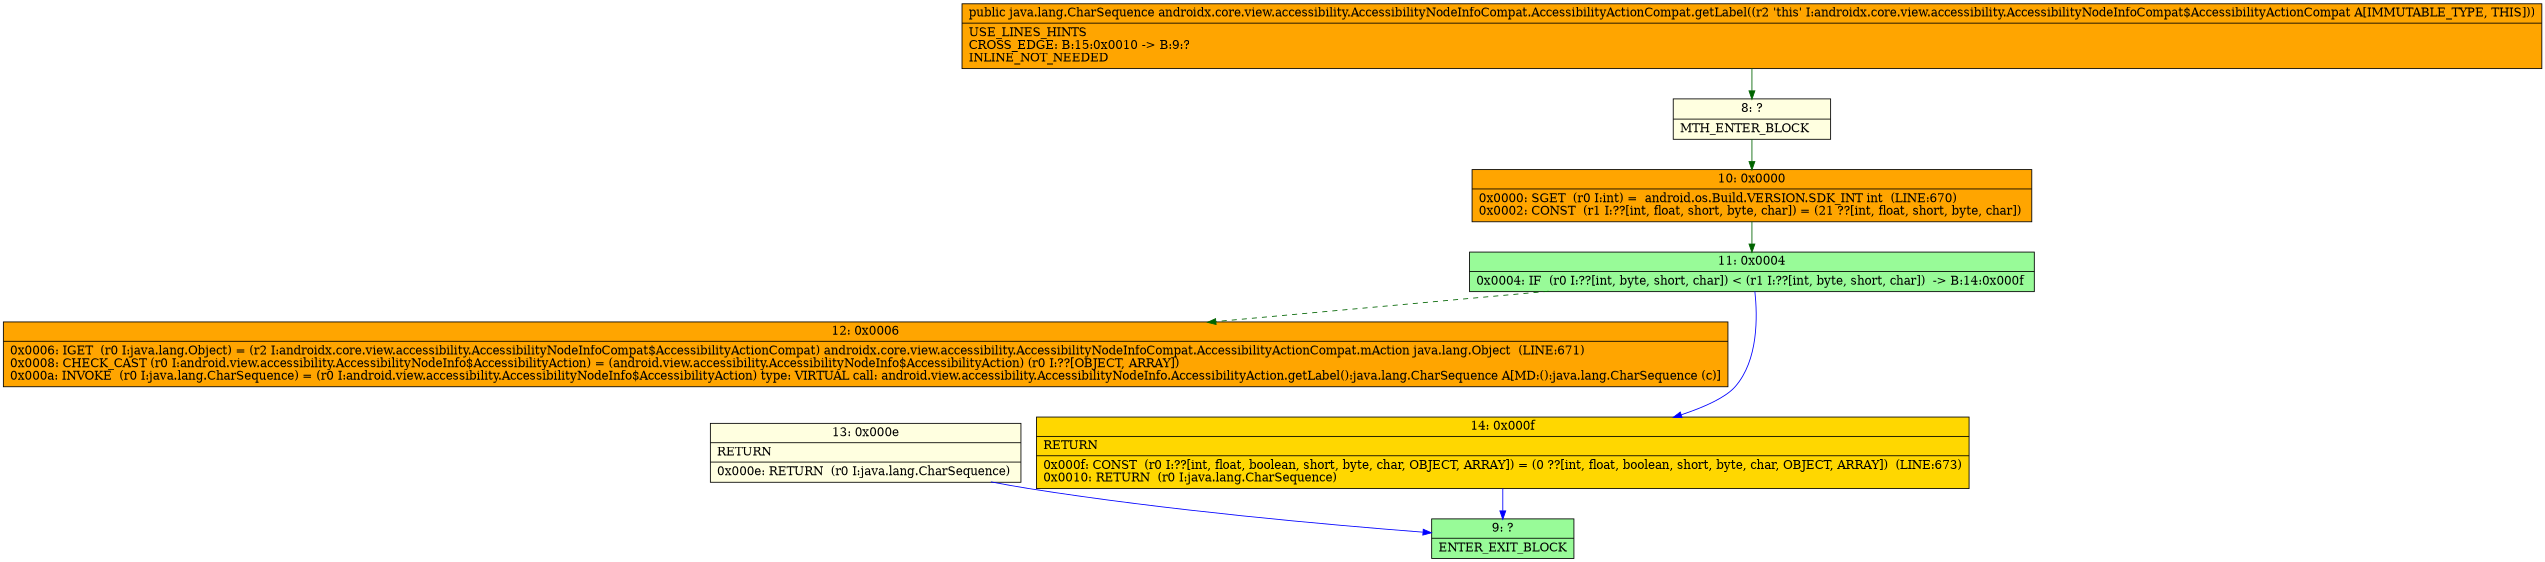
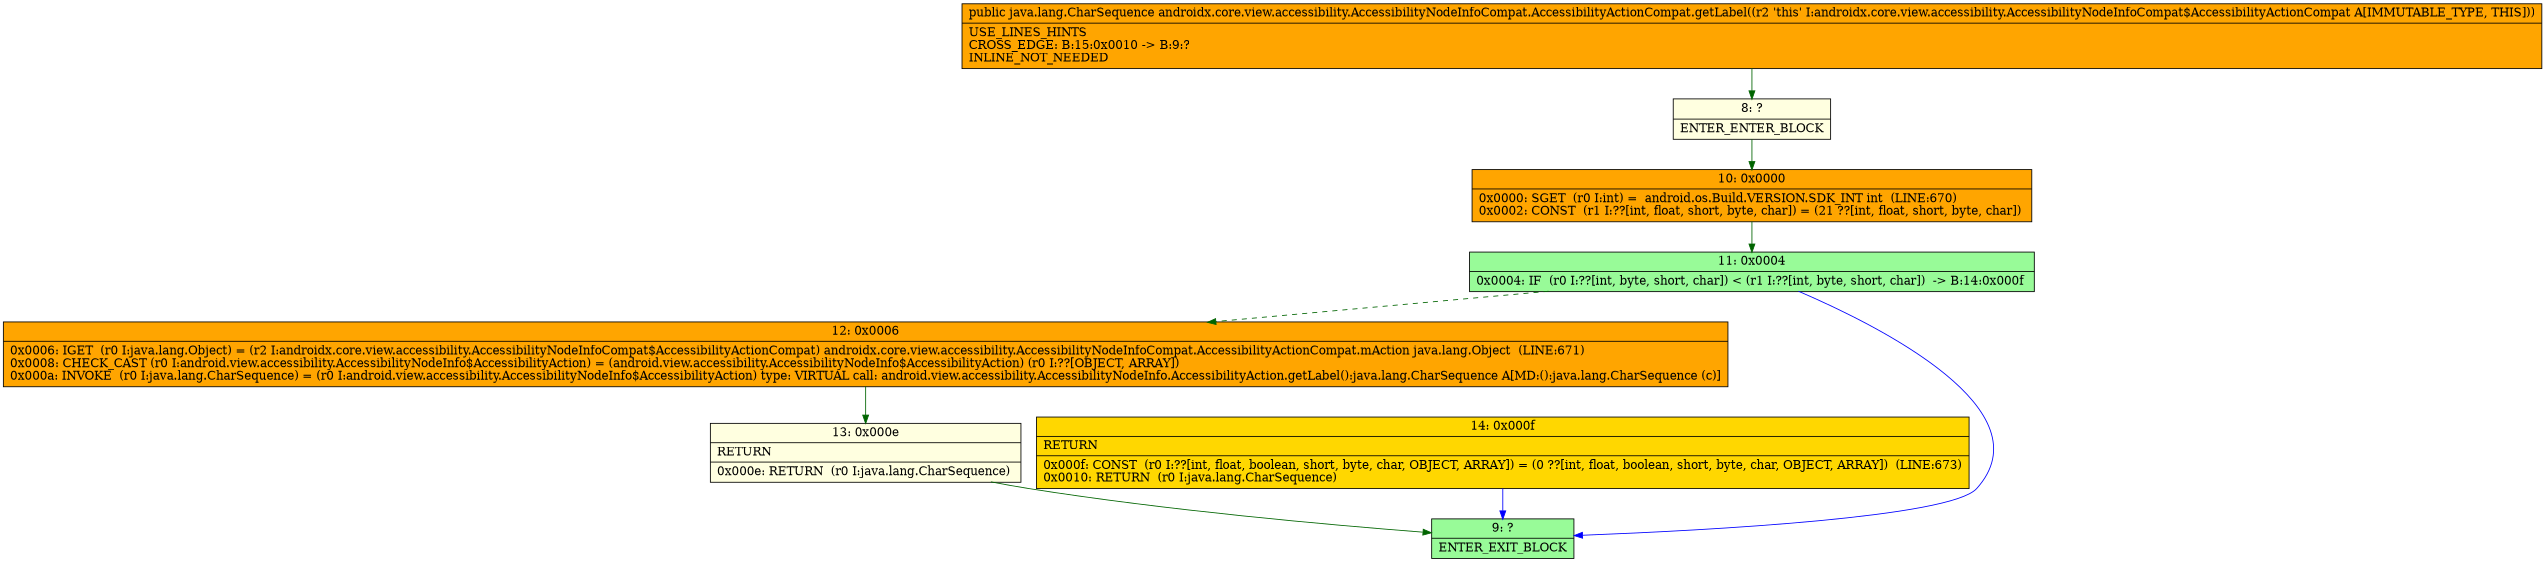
(1745, 129) -> (1752, 129)
(1745, 370) -> (1932, 505)
none -> (866, 401)
(1206, 512) -> (1206, 512)
